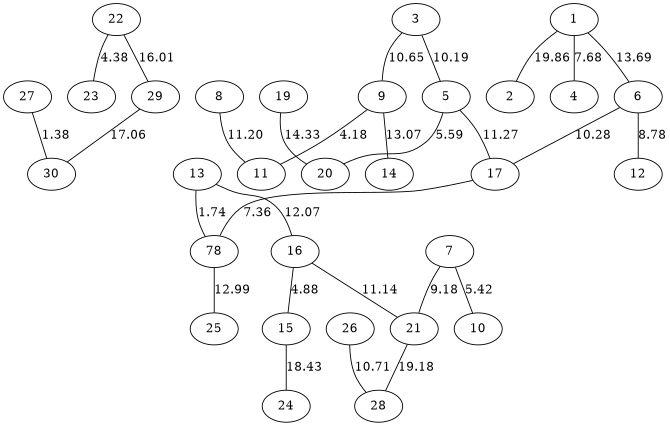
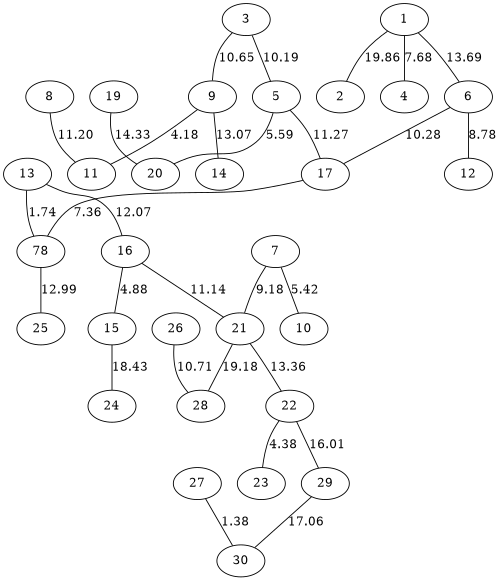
none -> (266, 367)
